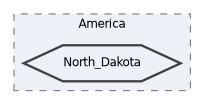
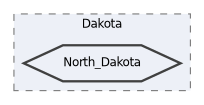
(102, 25) -> (102, 25)
